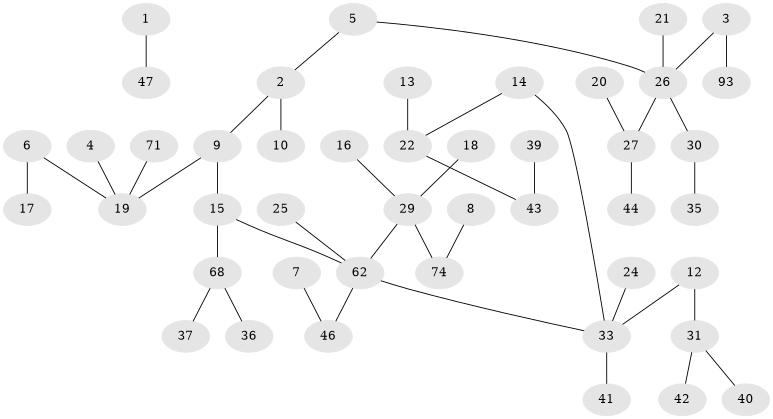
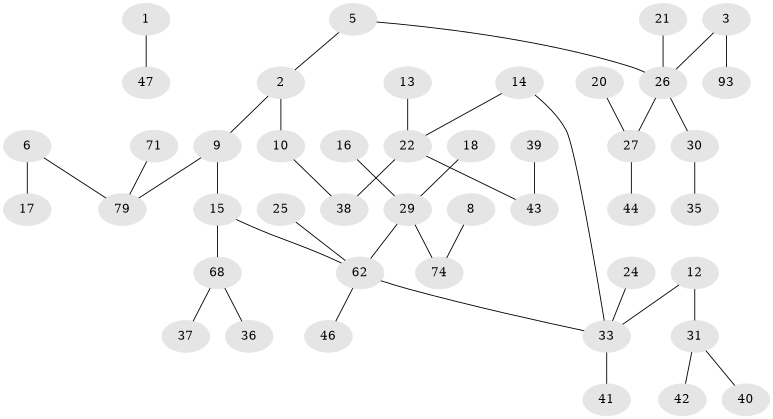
(91, 146) -> none
(122, 210) -> (122, 210)
none -> (344, 210)
(297, 273) -> none
